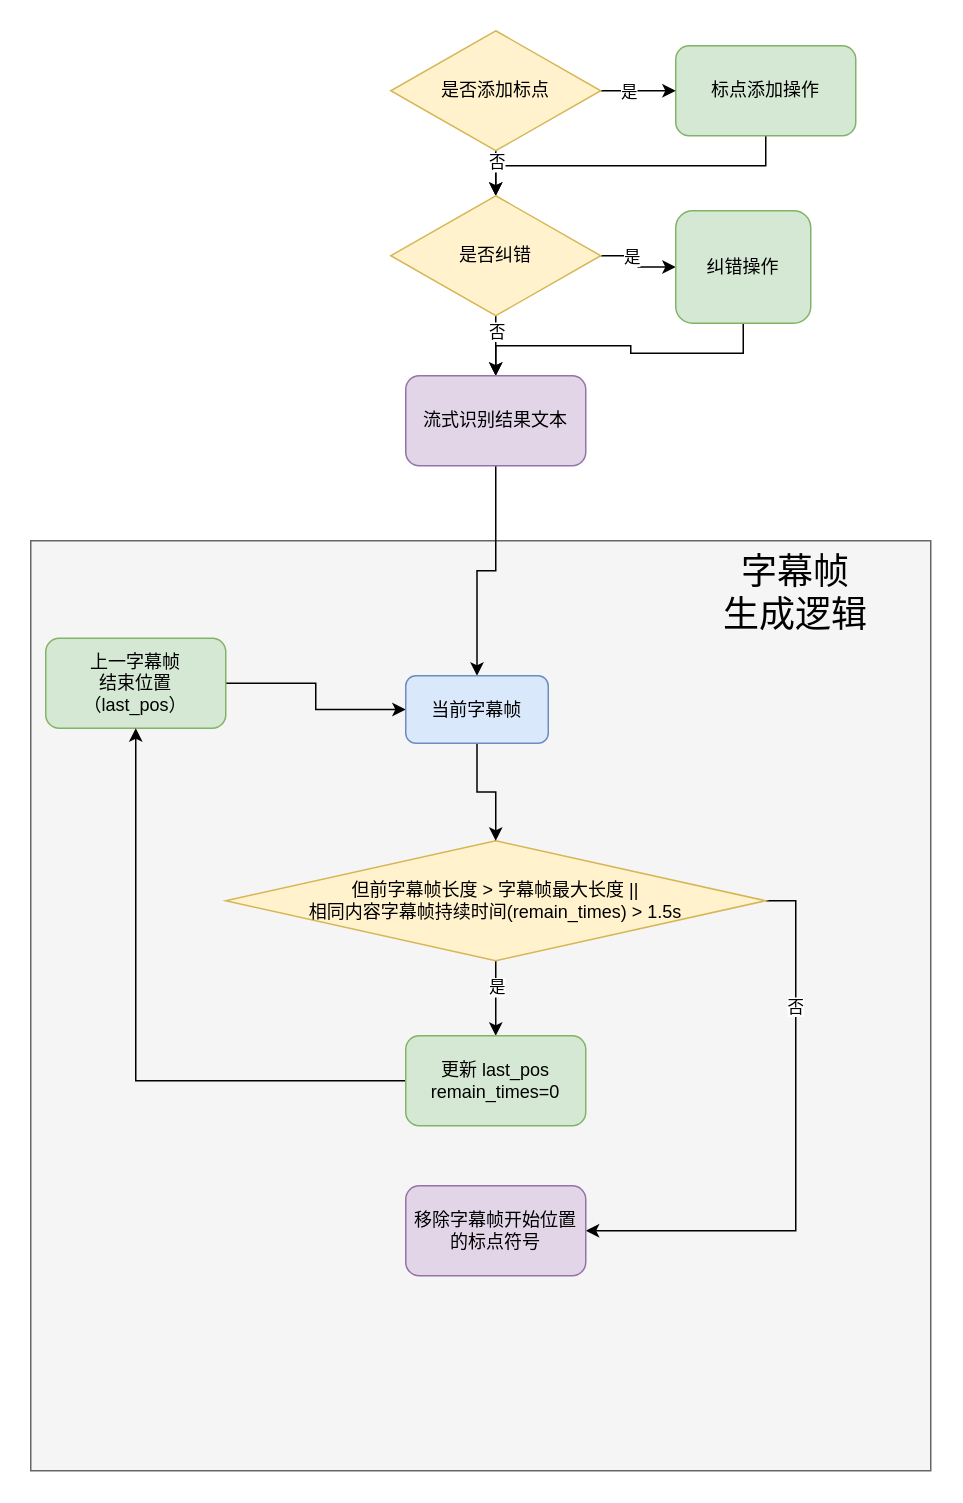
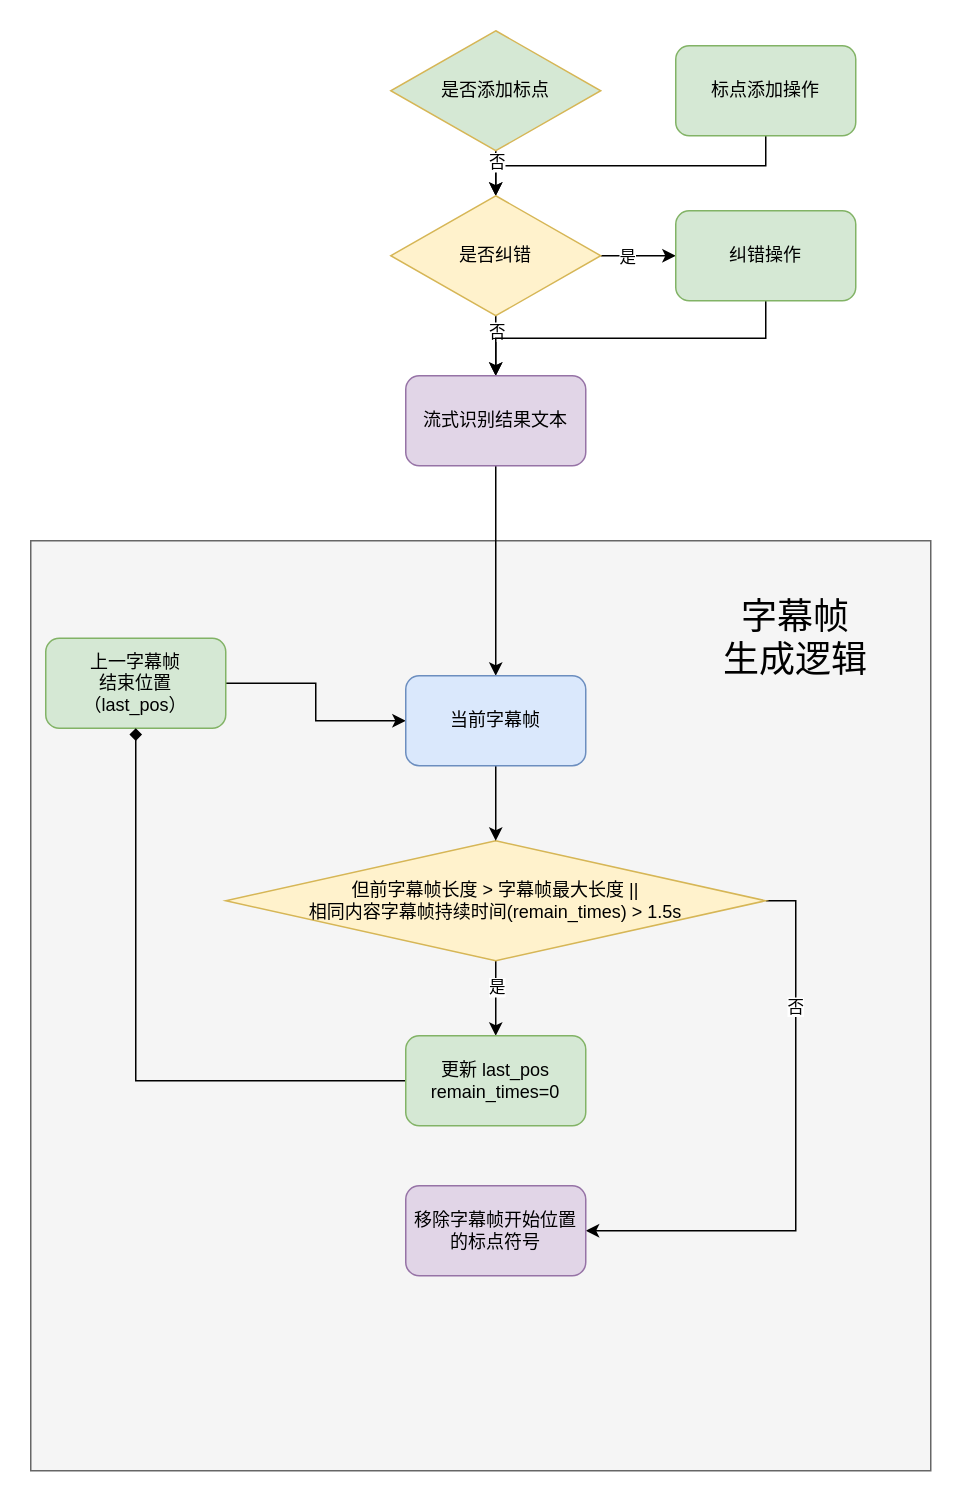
(496, 91) -> (496, 91)
(633, 91) -> none
(743, 267) -> (766, 256)
(796, 593) -> (796, 638)
(477, 710) -> (496, 721)
(136, 740) -> (136, 741)
